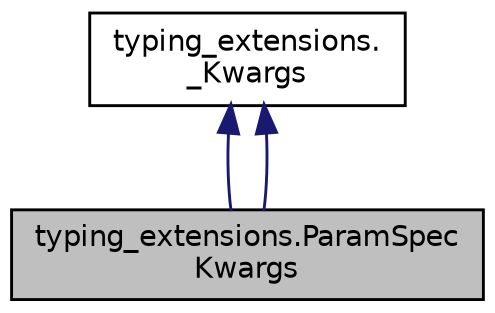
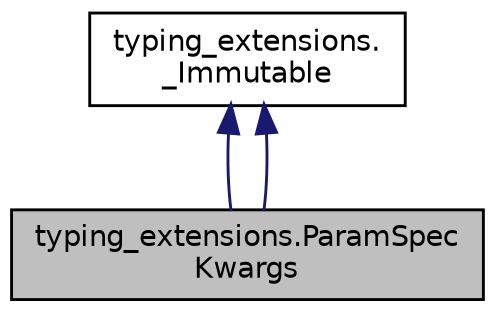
(247, 59) -> (247, 59)
